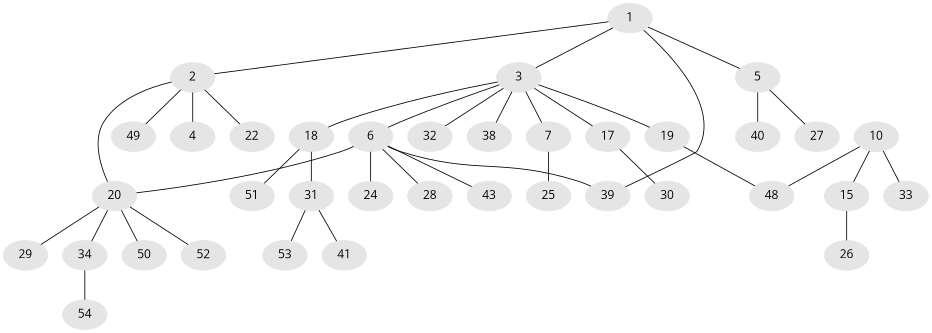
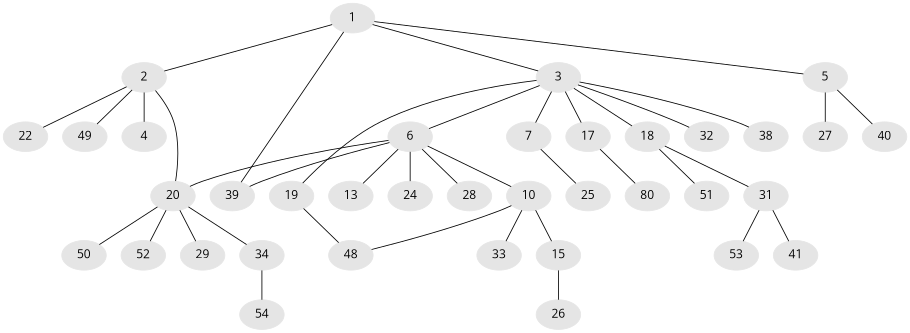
none -> (469, 166)
(489, 196) -> (351, 196)
(667, 196) -> (647, 196)
